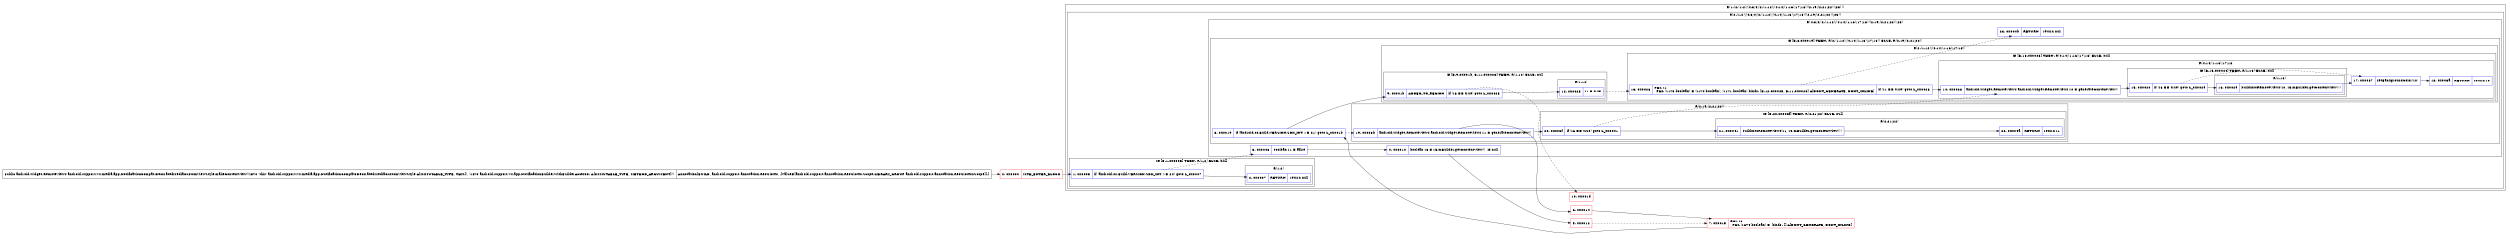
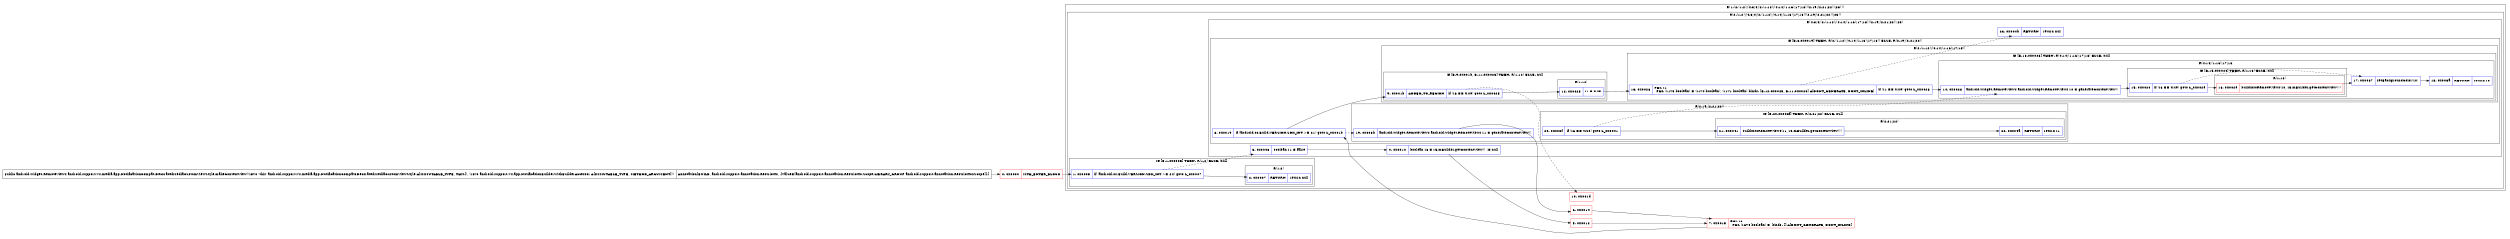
(2280, 88) -> (2280, 88)
(1615, 91) -> (1615, 91)
(1537, 132) -> none
(1648, 223) -> (1648, 223)
